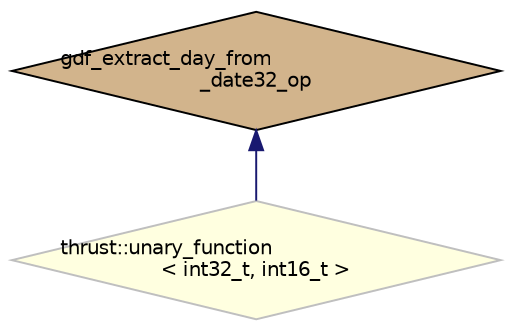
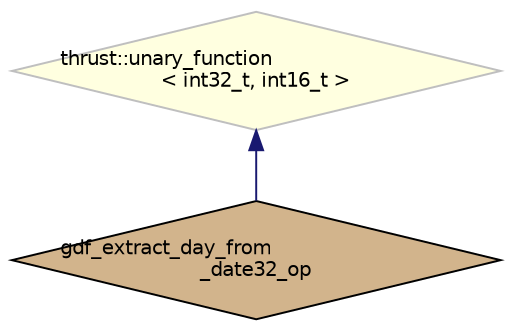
(256, 176) -> (256, 176)
